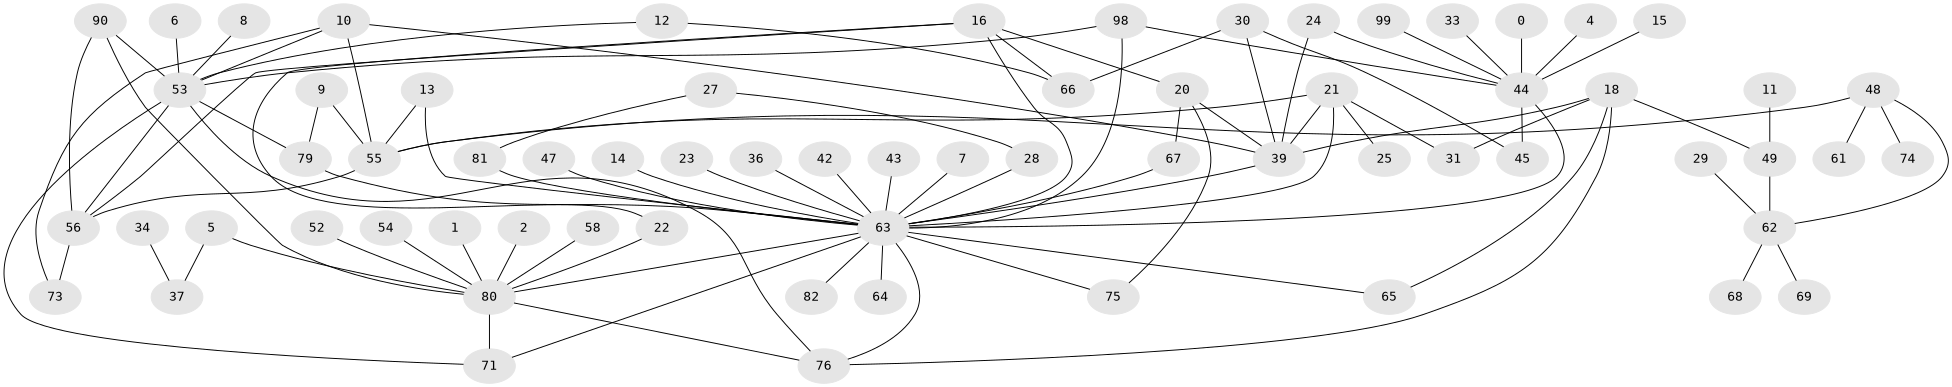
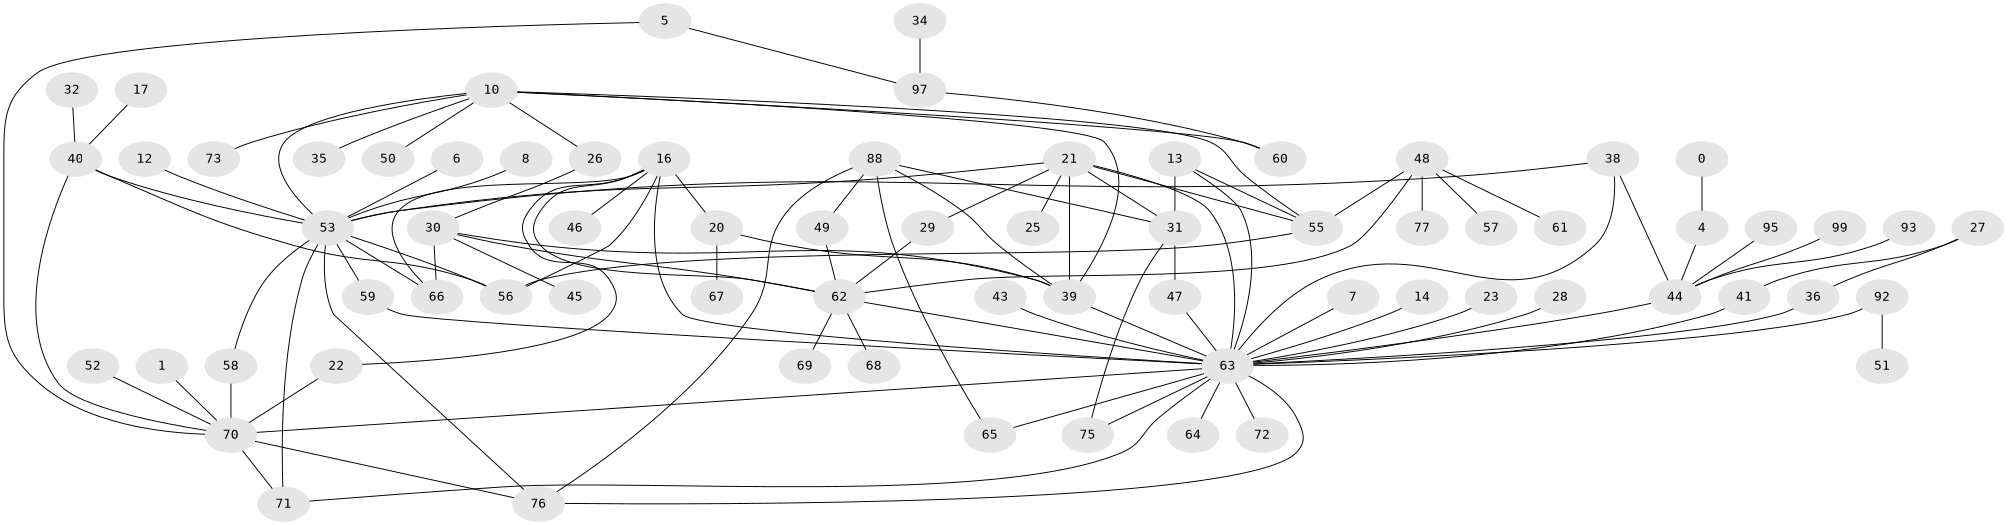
(100, 21) -> (76, 159)
(1121, 21) -> (1613, 159)
(1314, 21) -> none
(1453, 21) -> (1909, 228)
(1660, 21) -> (1771, 228)
(869, 41) -> (393, 269)
(1522, 56) -> (1702, 194)
none -> (72, 90)
none -> (141, 90)
(322, 90) -> none
(1612, 90) -> (875, 159)
(1770, 90) -> none
(862, 110) -> (1889, 265)
(1522, 125) -> none
(305, 159) -> (368, 297)
none -> (319, 159)
none -> (388, 159)
(480, 159) -> (1744, 297)
none -> (595, 159)
(825, 159) -> (1882, 297)
none -> (1280, 159)
(1908, 159) -> (1422, 228)
none -> (697, 187)
(1075, 192) -> (1034, 332)
(1201, 194) -> (1120, 328)
none -> (996, 195)
none -> (1175, 197)
(386, 228) -> none
(524, 228) -> none
none -> (575, 228)
none -> (1491, 228)
none -> (609, 261)
(64, 263) -> none
none -> (1175, 263)
none -> (632, 272)
none -> (261, 287)
(177, 297) -> (920, 90)
(489, 297) -> (231, 435)
(811, 297) -> (1262, 435)
none -> (1882, 366)
